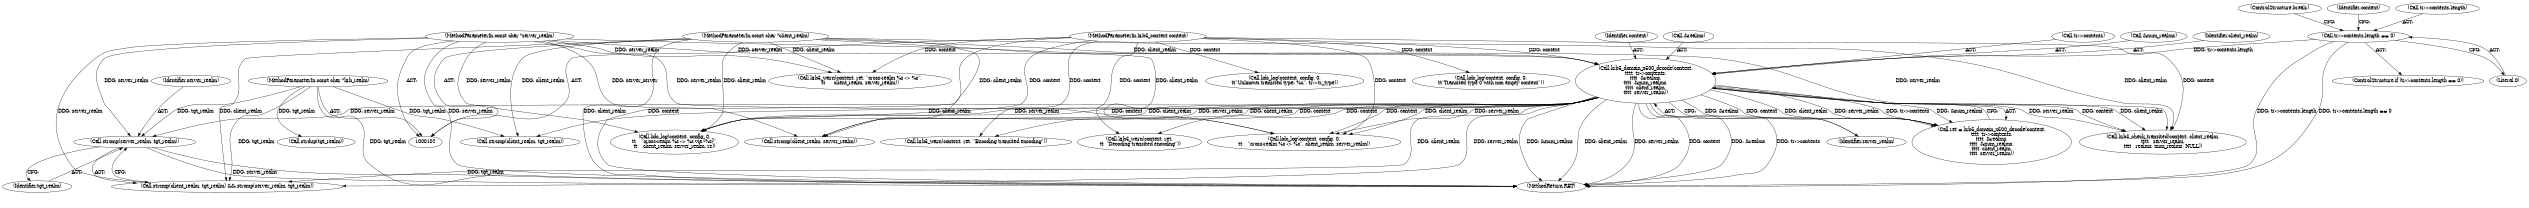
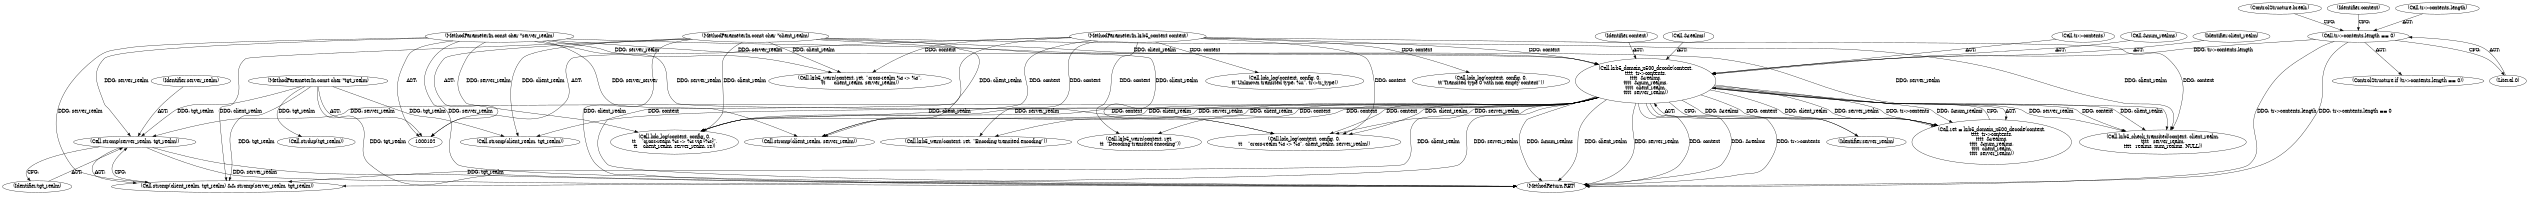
(318, 81) -> (318, 81)
